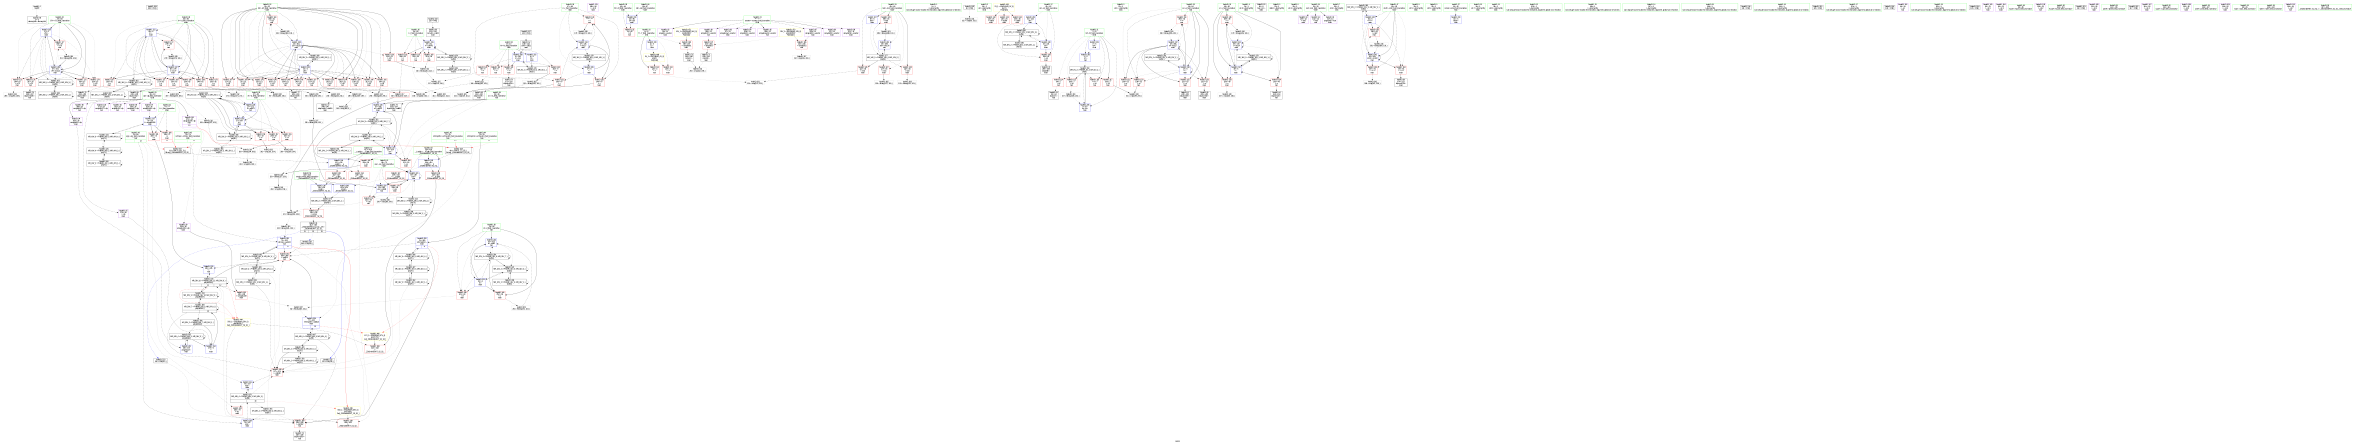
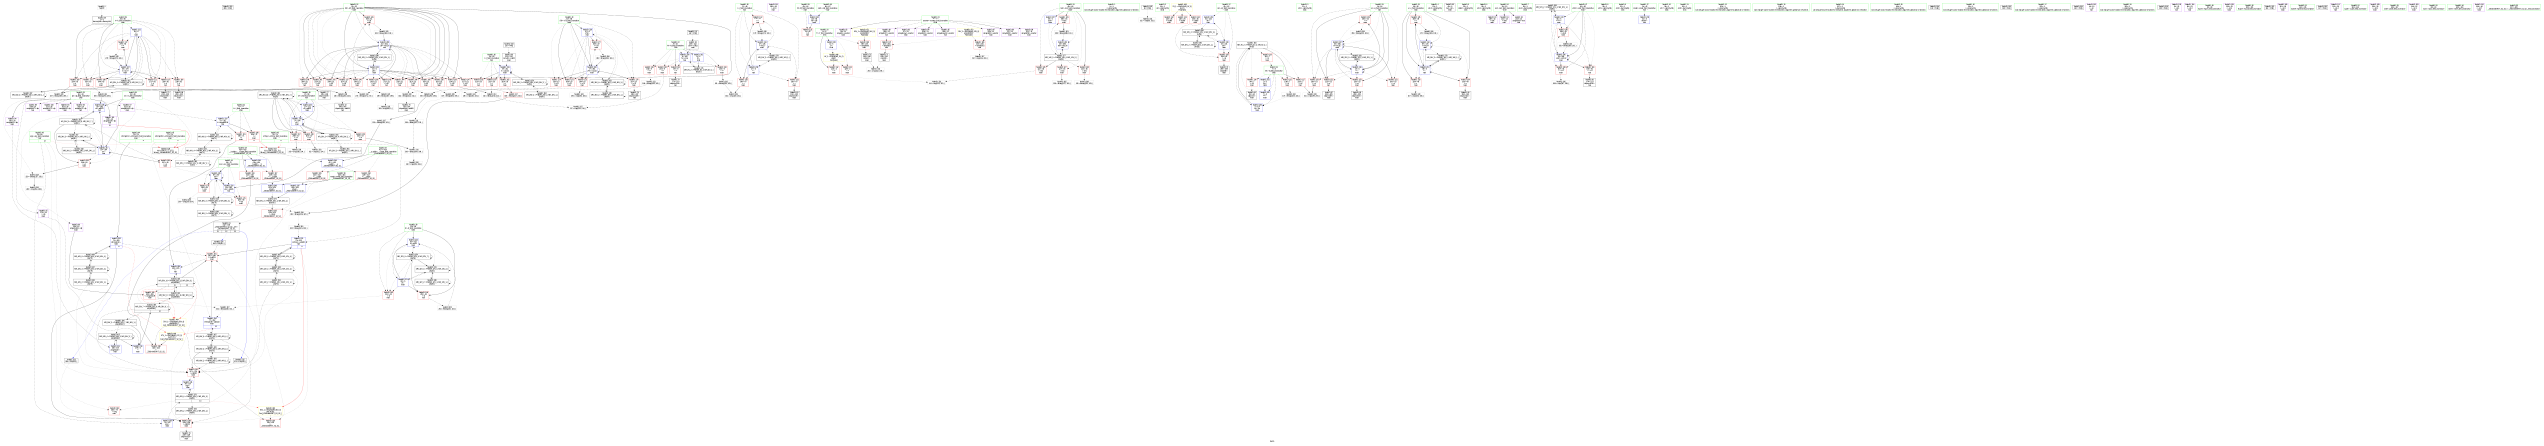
(1105, 57) -> (1270, 63)
(359, 90) -> (423, 74)
